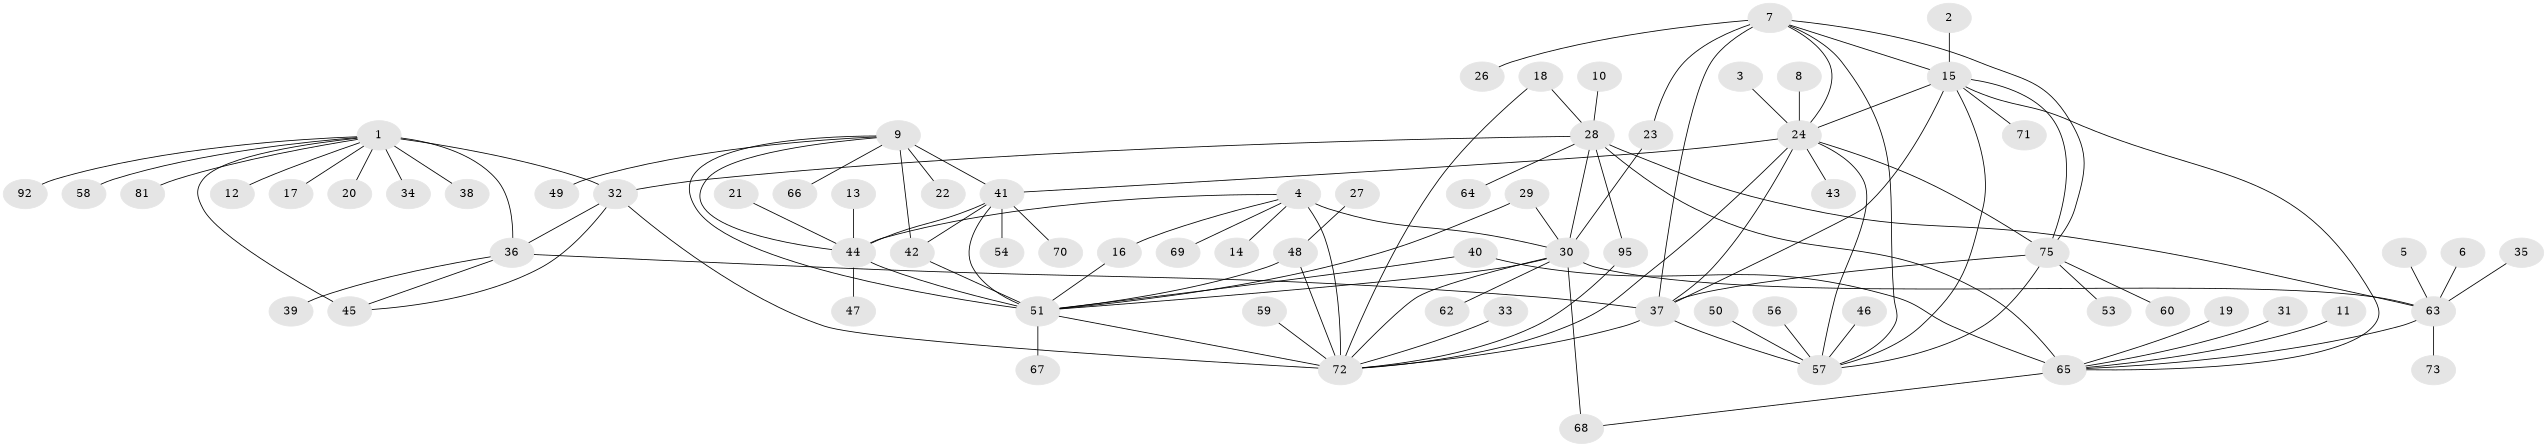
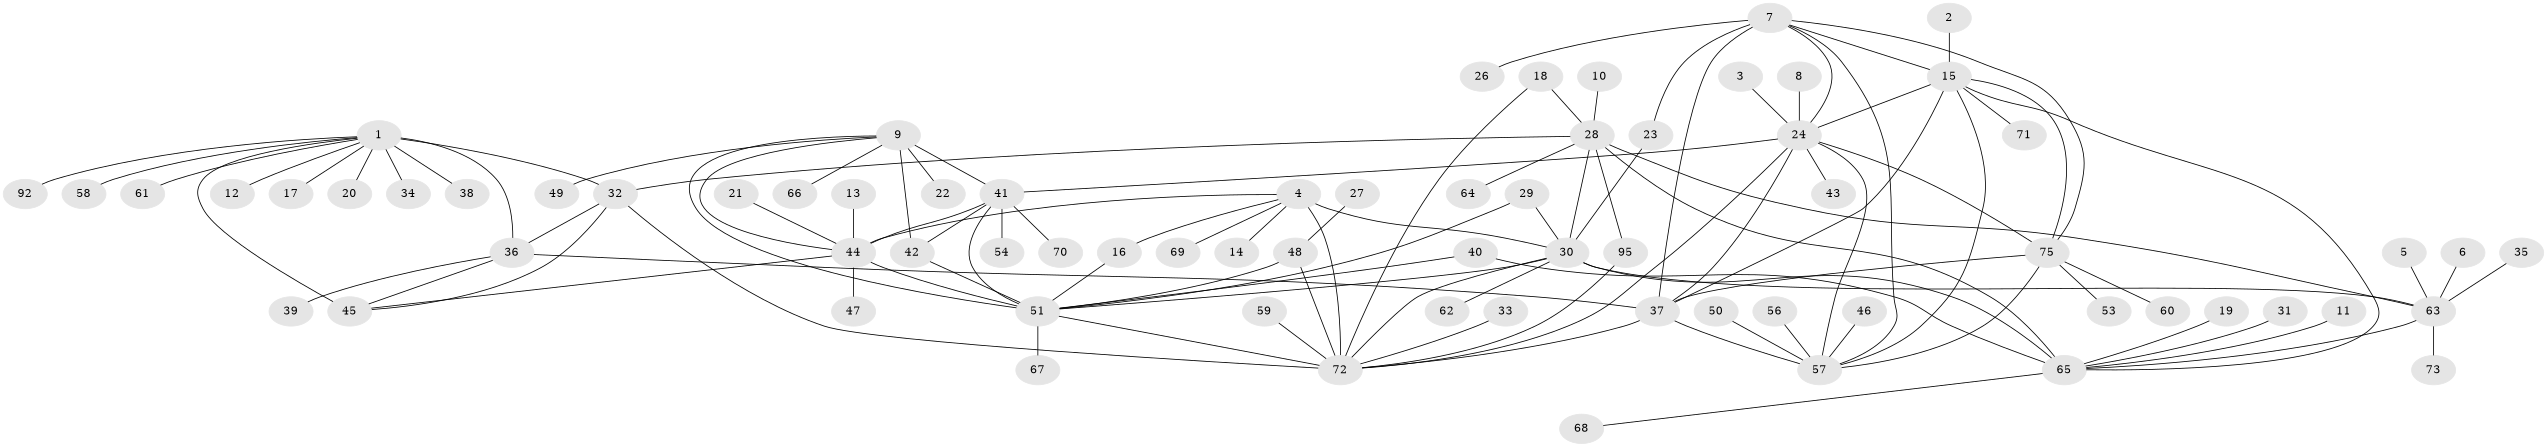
(143, 194) -> (143, 194)
none -> (602, 282)
(1575, 344) -> (1863, 278)
